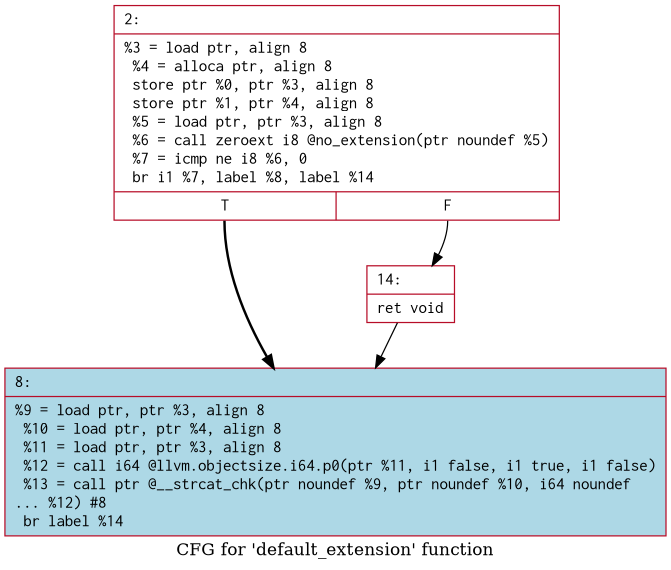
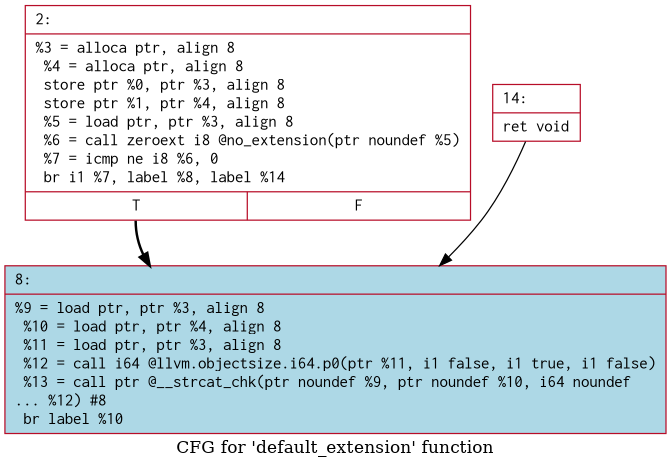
(216, 47) -> (136, 47)
(445, 238) -> none
(69, 521) -> (69, 419)
